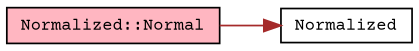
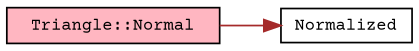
(113, 26) -> (113, 26)
